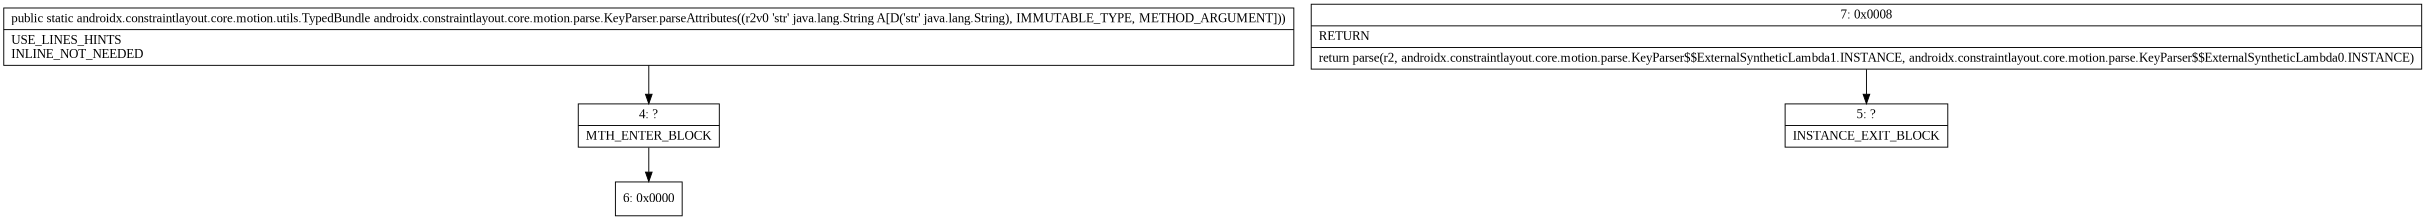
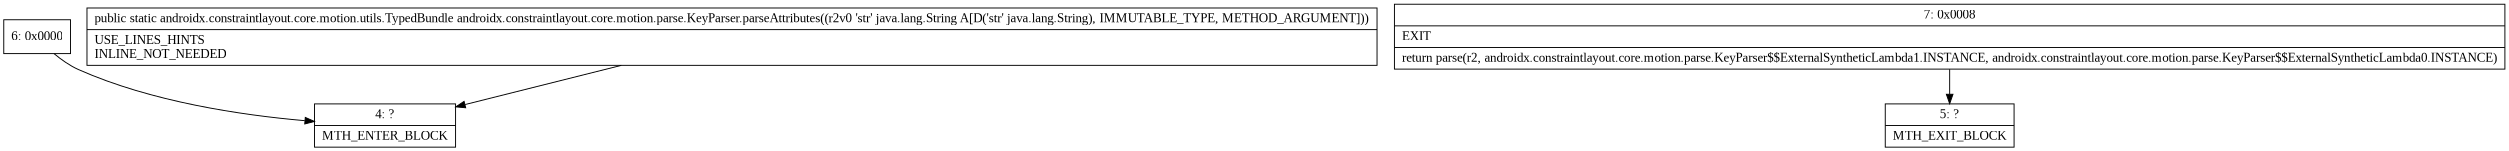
(1345, 36) -> (1417, 36)
(1866, 136) -> (1950, 136)
(649, 160) -> (175, 101)
